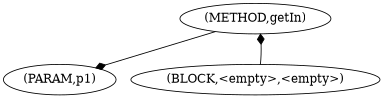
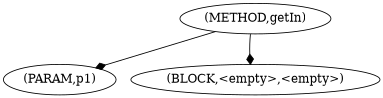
(261, 54) -> (250, 44)
